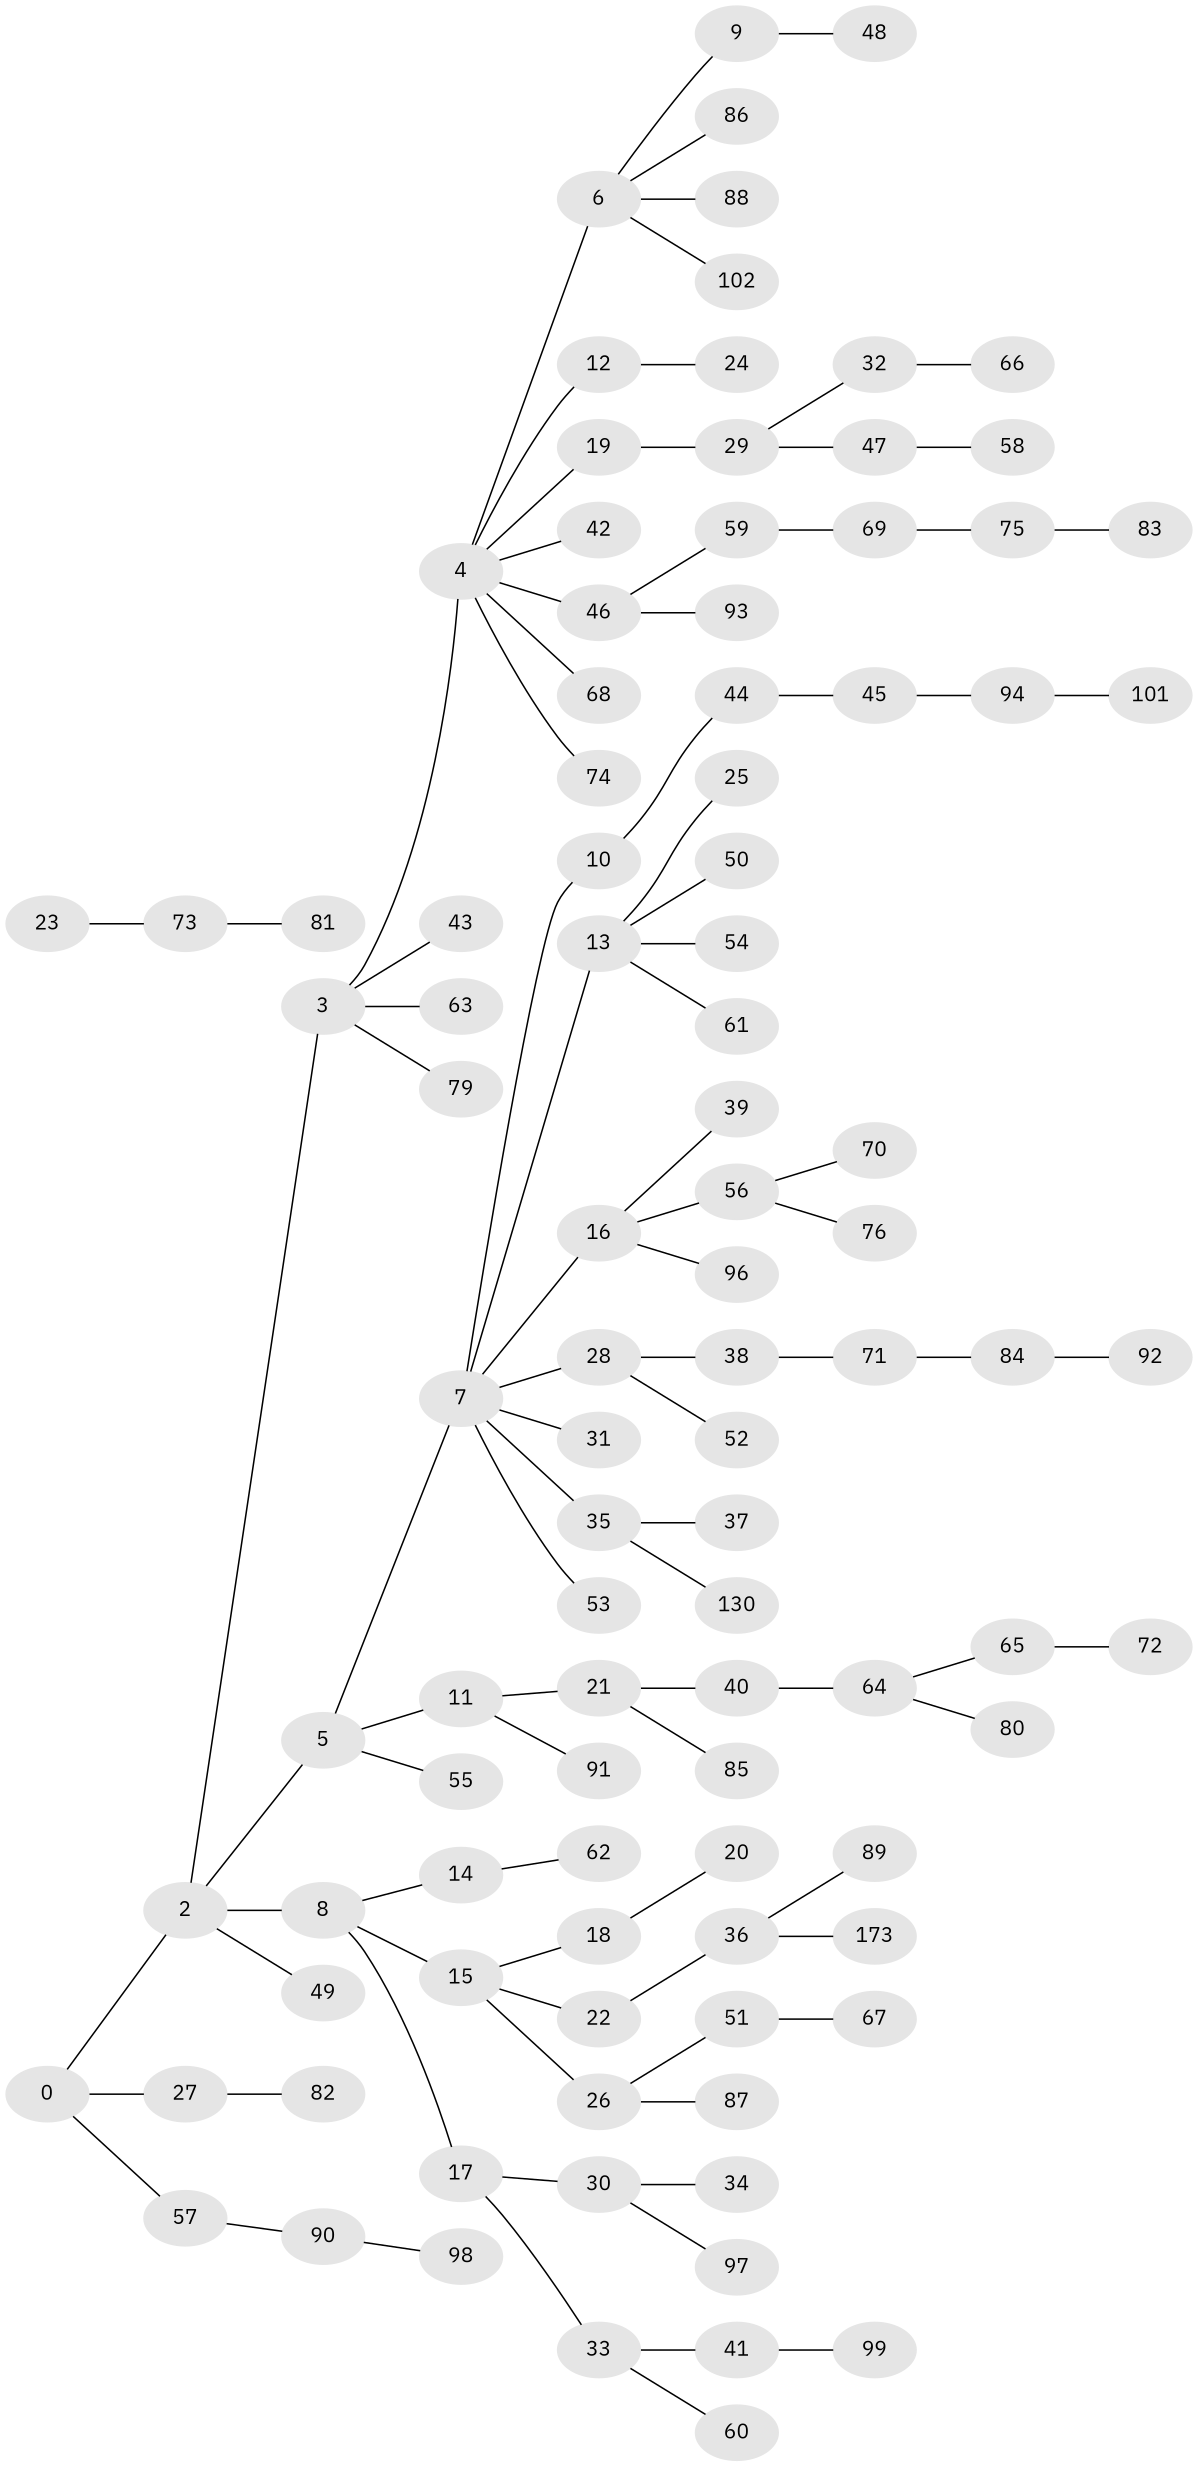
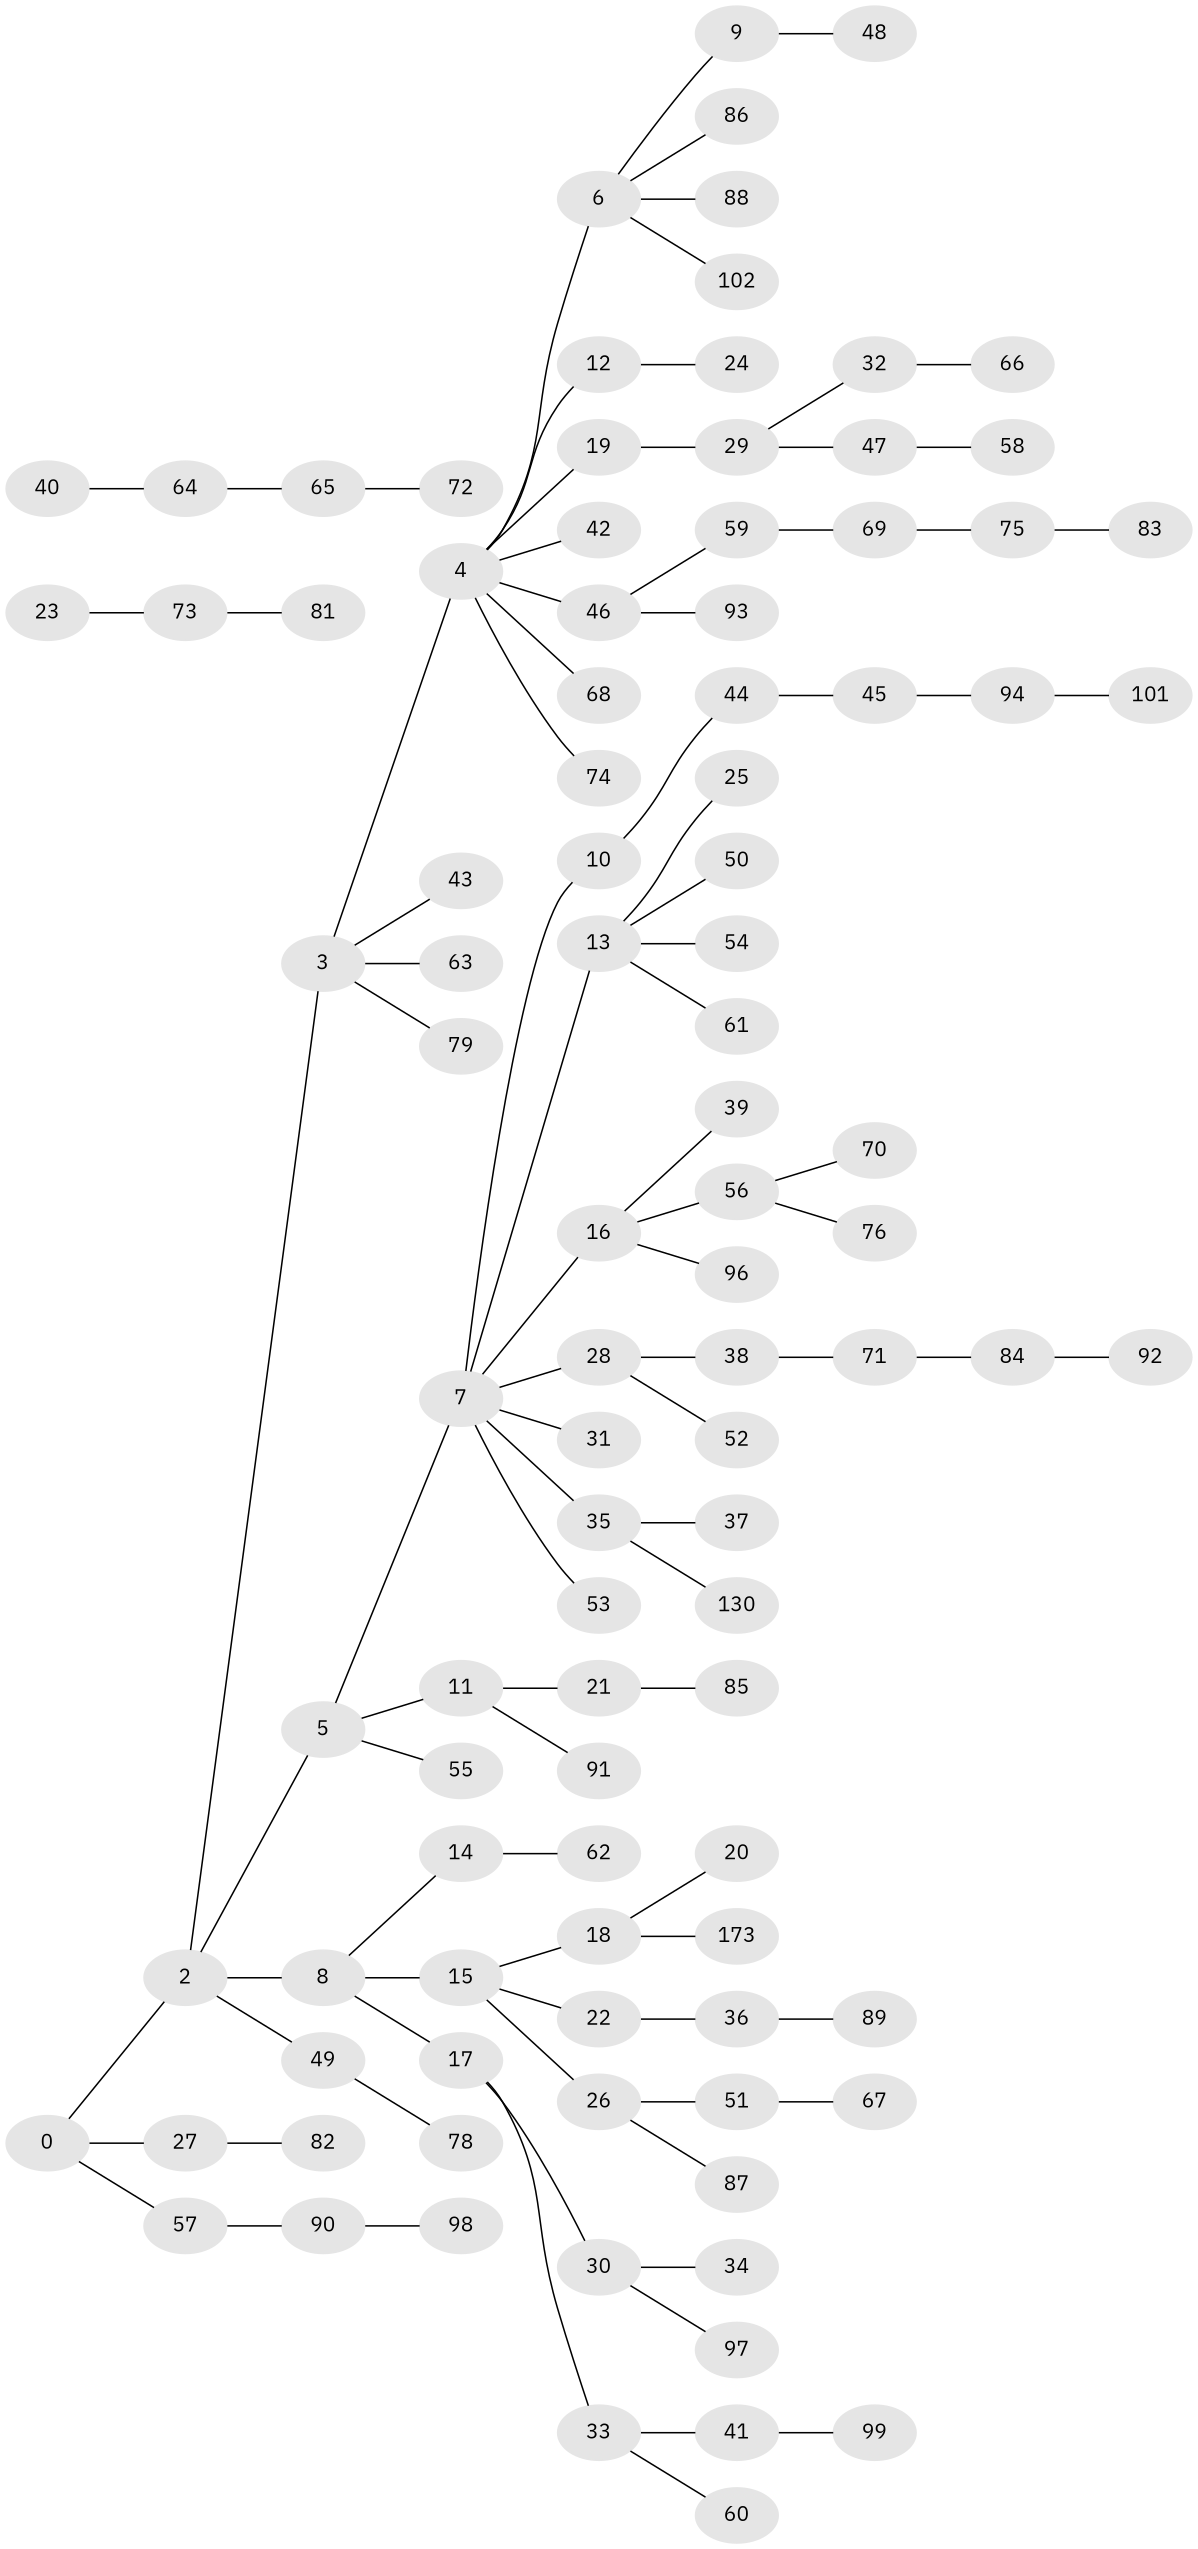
(668, 1688) -> none
(1013, 1730) -> none
(806, 1936) -> (668, 1936)
none -> (461, 2143)
